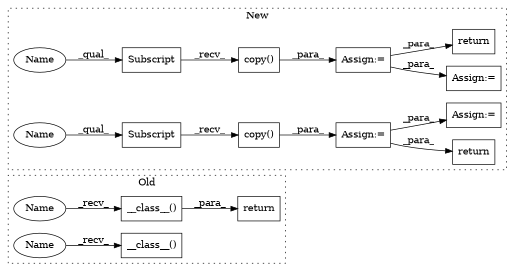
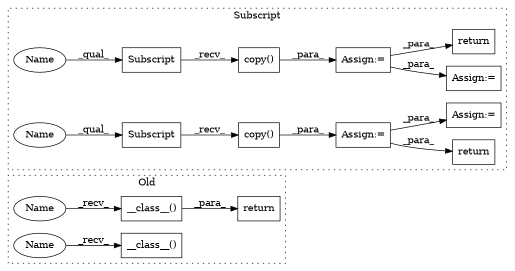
(257, 16) -> (257, 16)
